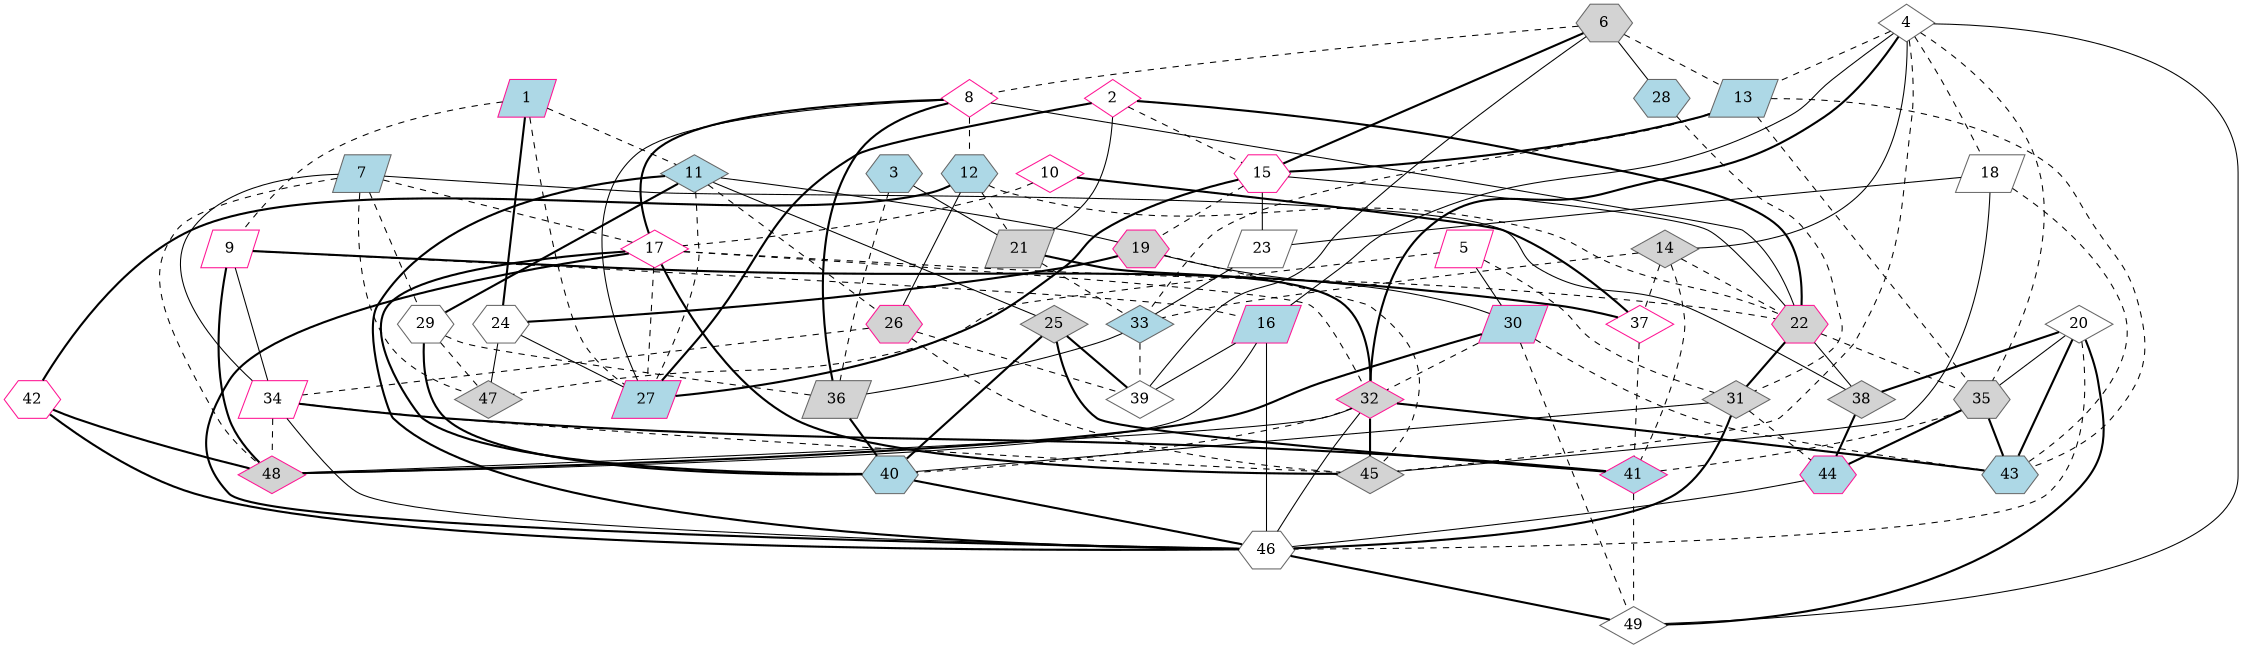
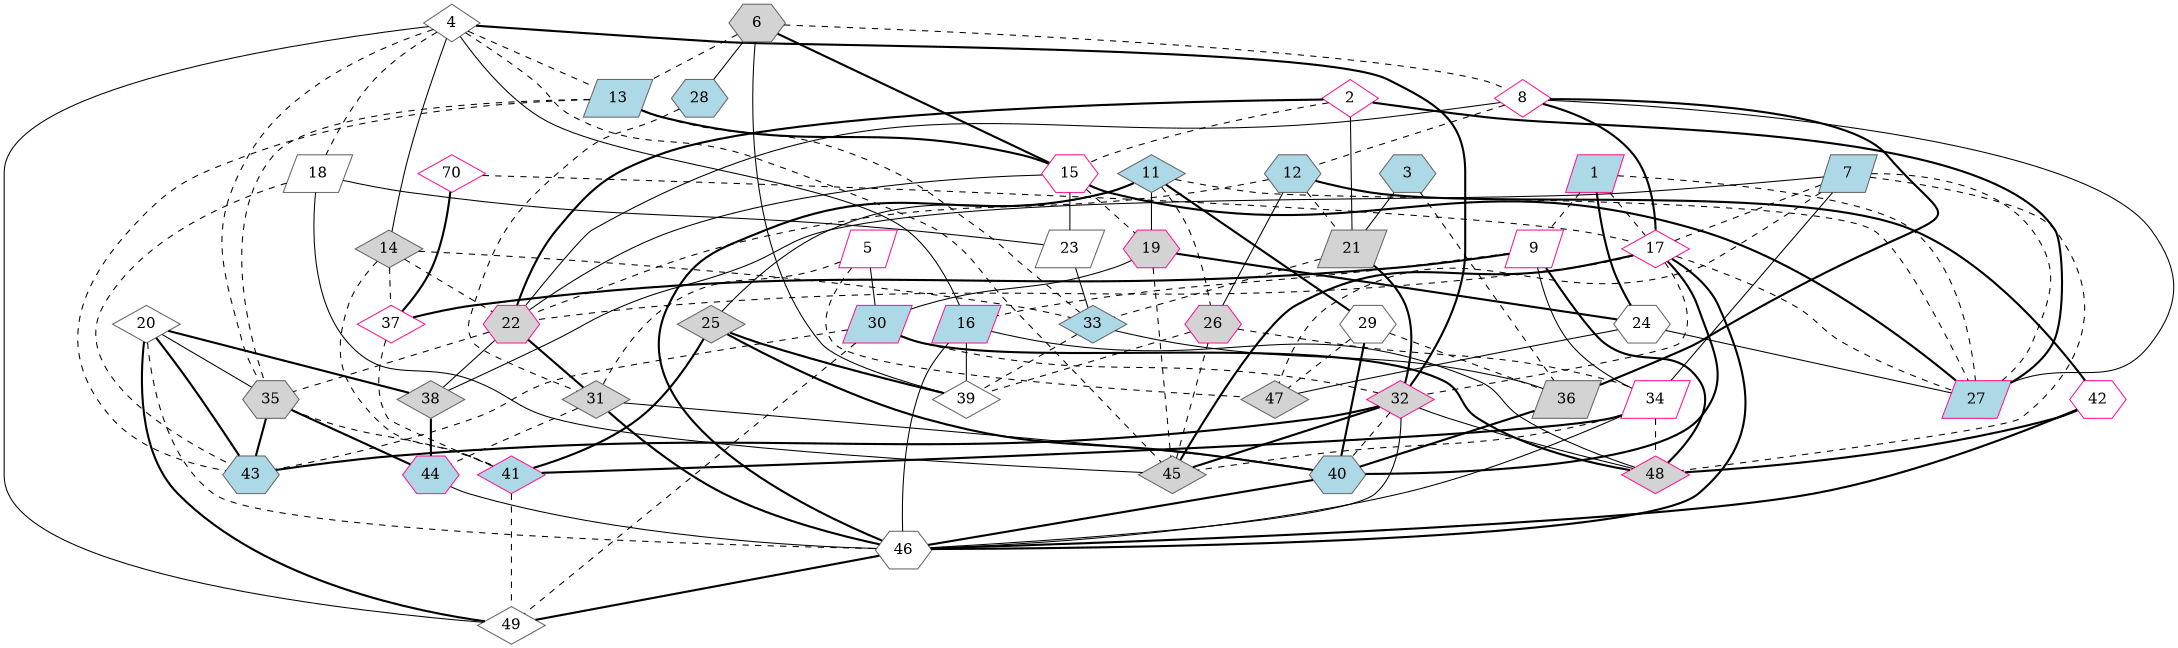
(612, 136) -> (1635, 222)
(1050, 174) -> (452, 174)
(394, 249) -> (2030, 227)
